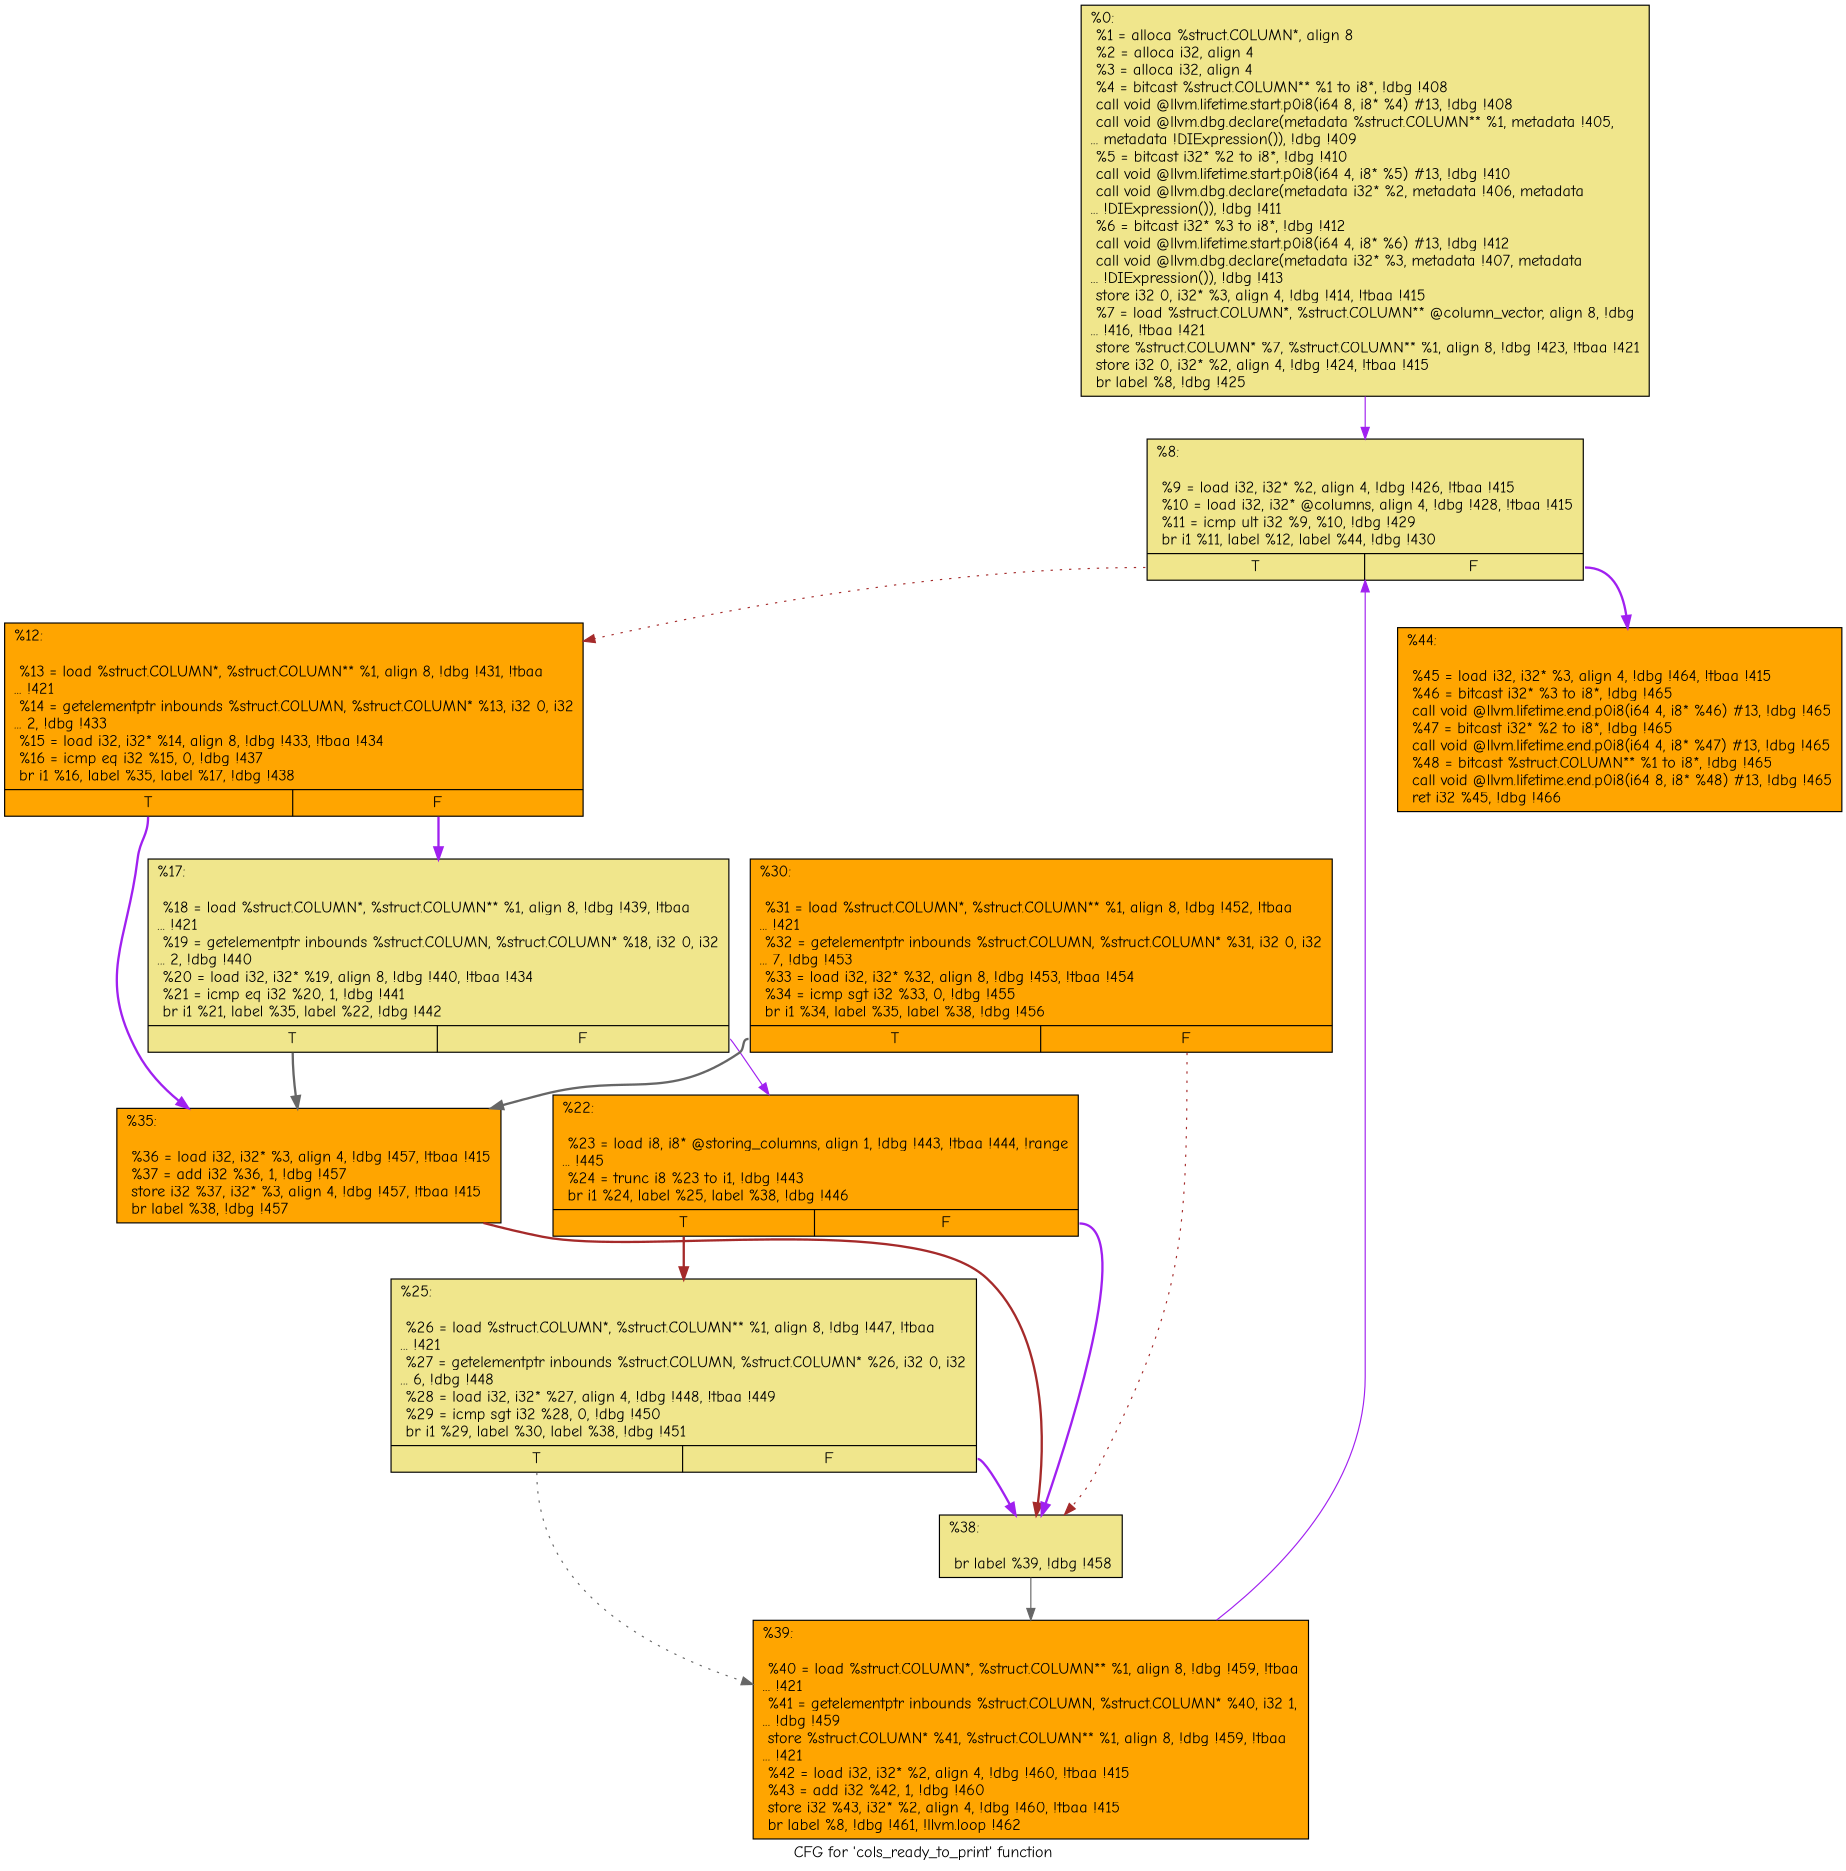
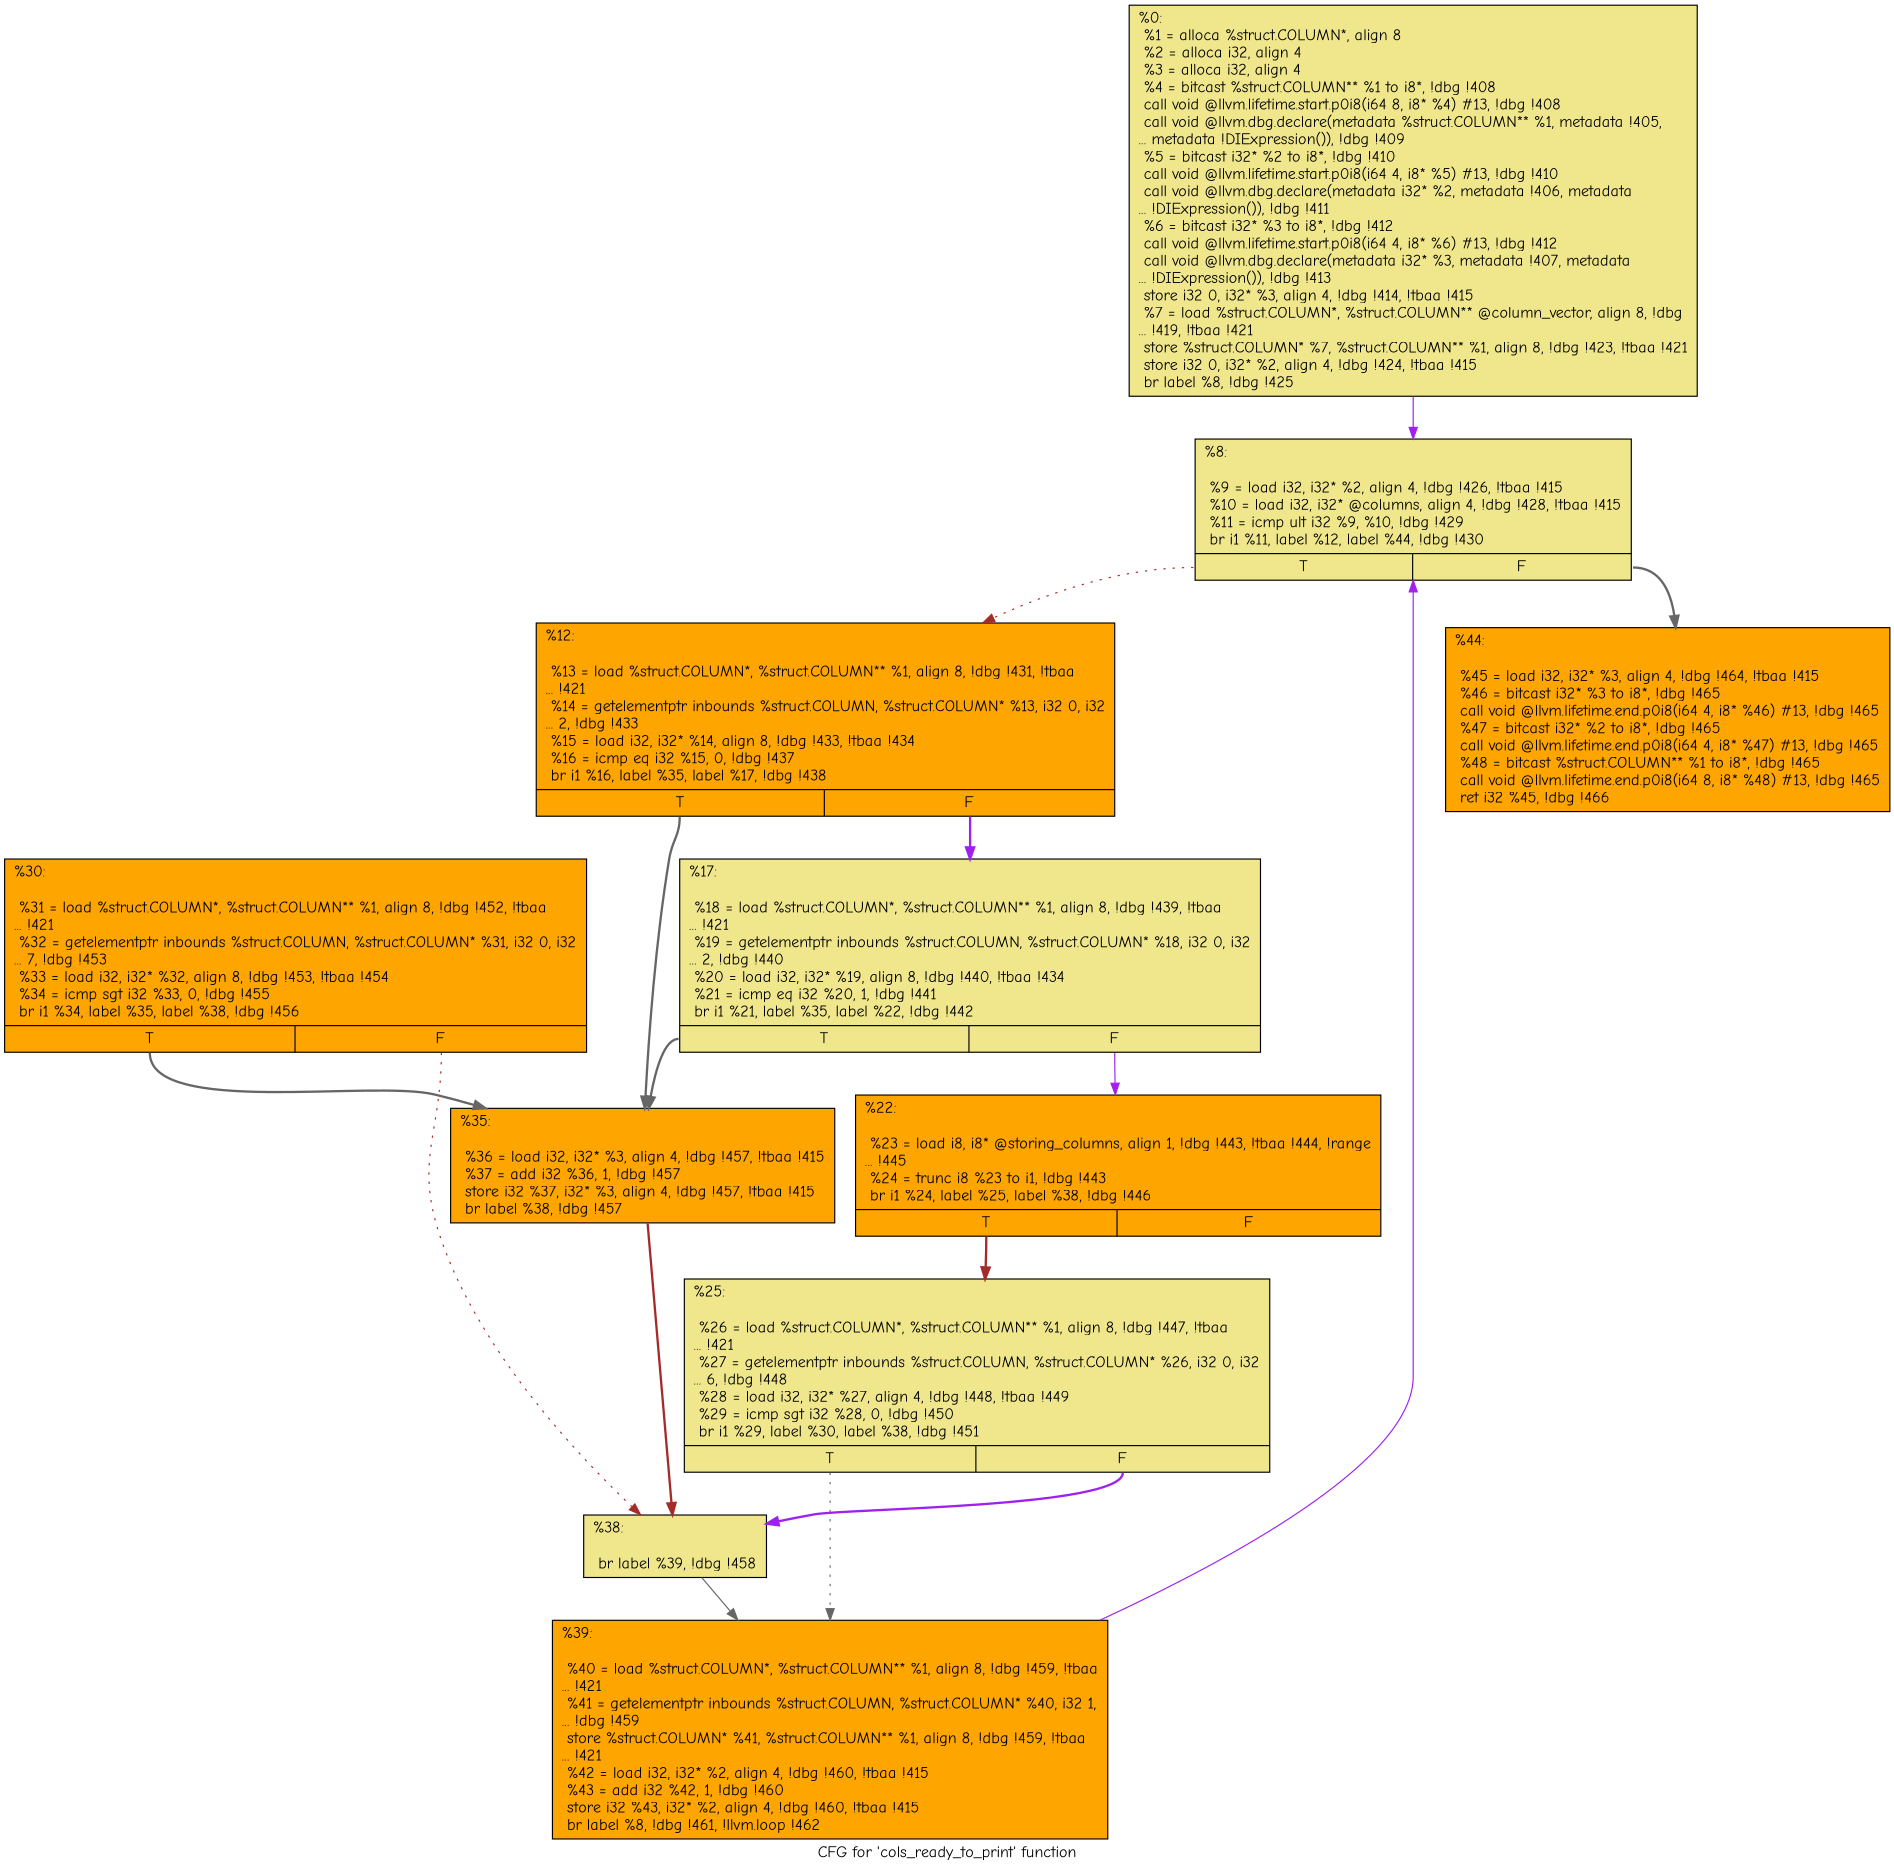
(1148, 330) -> (1196, 330)
(1615, 583) -> (1663, 583)
(118, 967) -> (656, 956)
(1088, 1361) -> none
